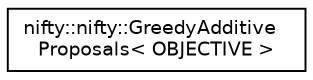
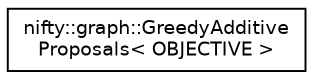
(157, 40) -> (157, 40)
